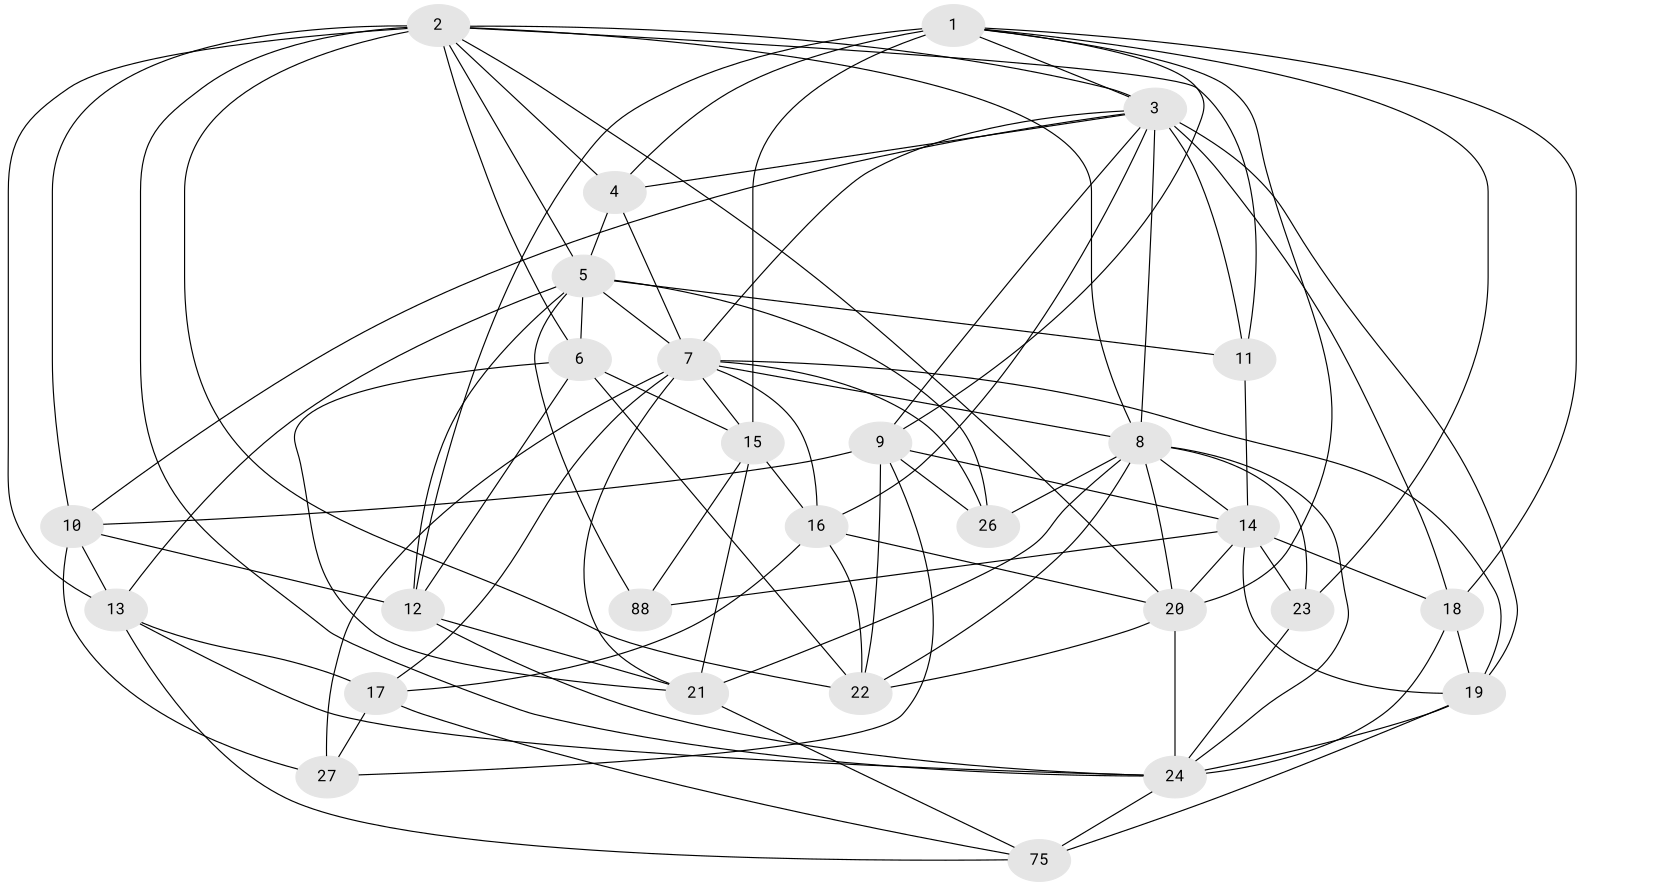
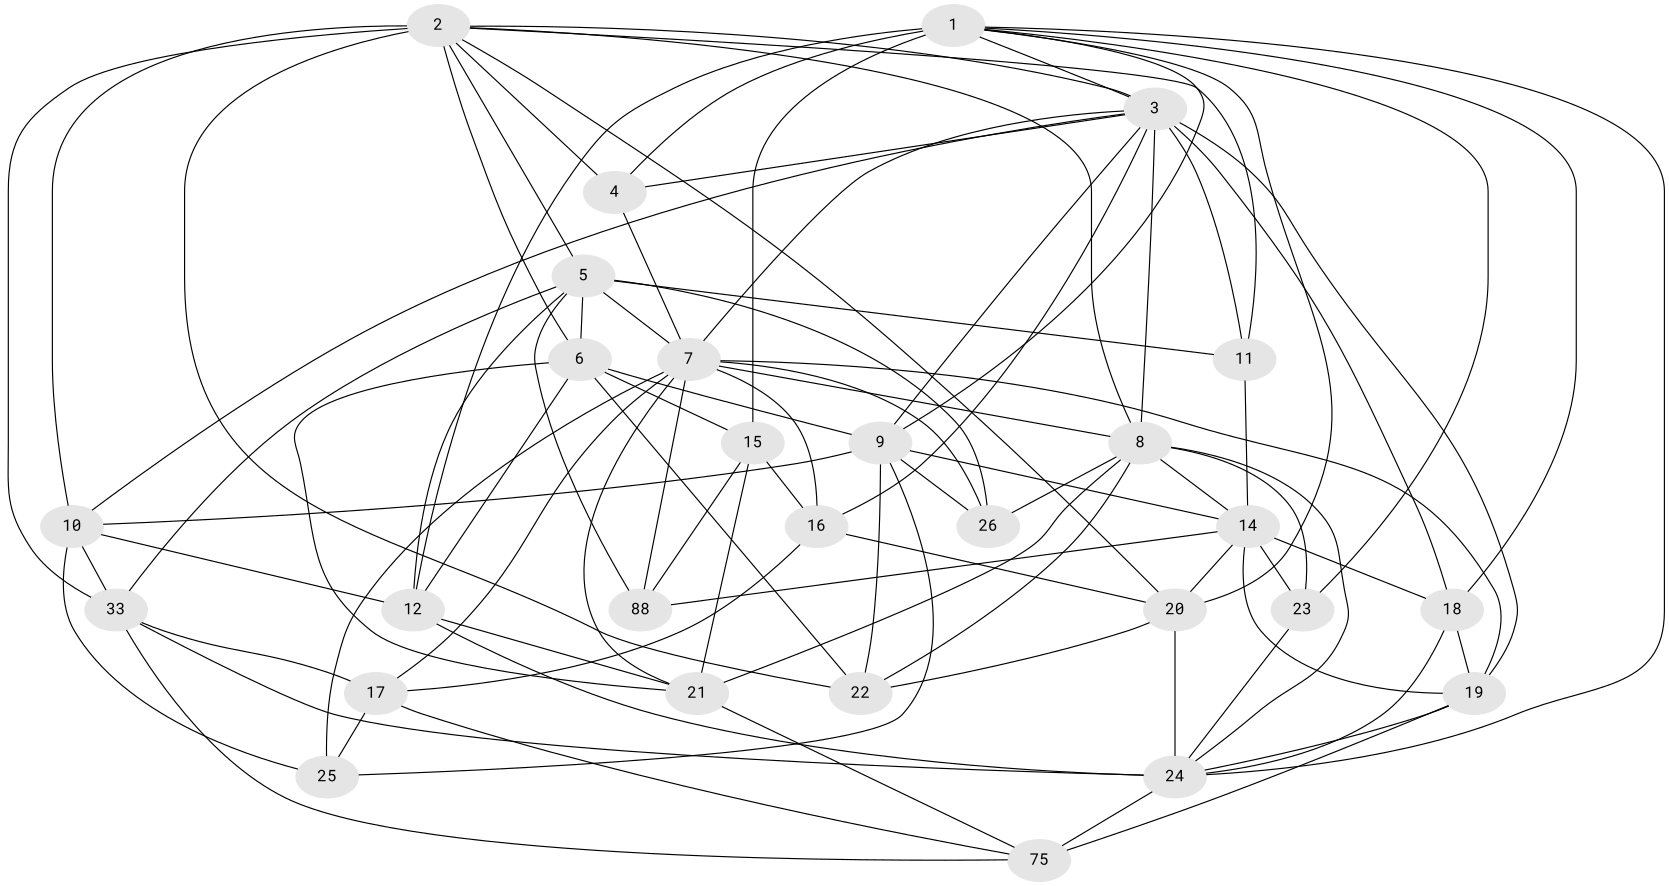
(596, 243) -> none
(721, 401) -> (664, 490)
none -> (730, 403)
(1161, 526) -> none
(857, 606) -> none
(116, 610) -> (116, 610)
(319, 624) -> (1664, 295)
(327, 777) -> (327, 777)
